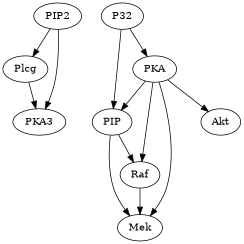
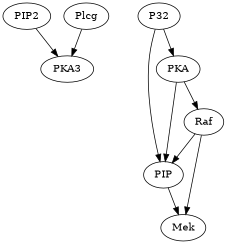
(44, 39) -> none
(221, 122) -> none
(124, 145) -> (186, 146)
(171, 147) -> none
